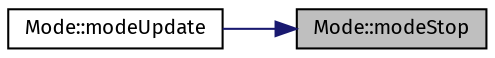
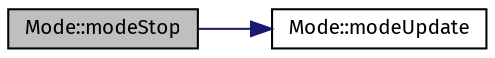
(249, 29) -> (224, 29)
